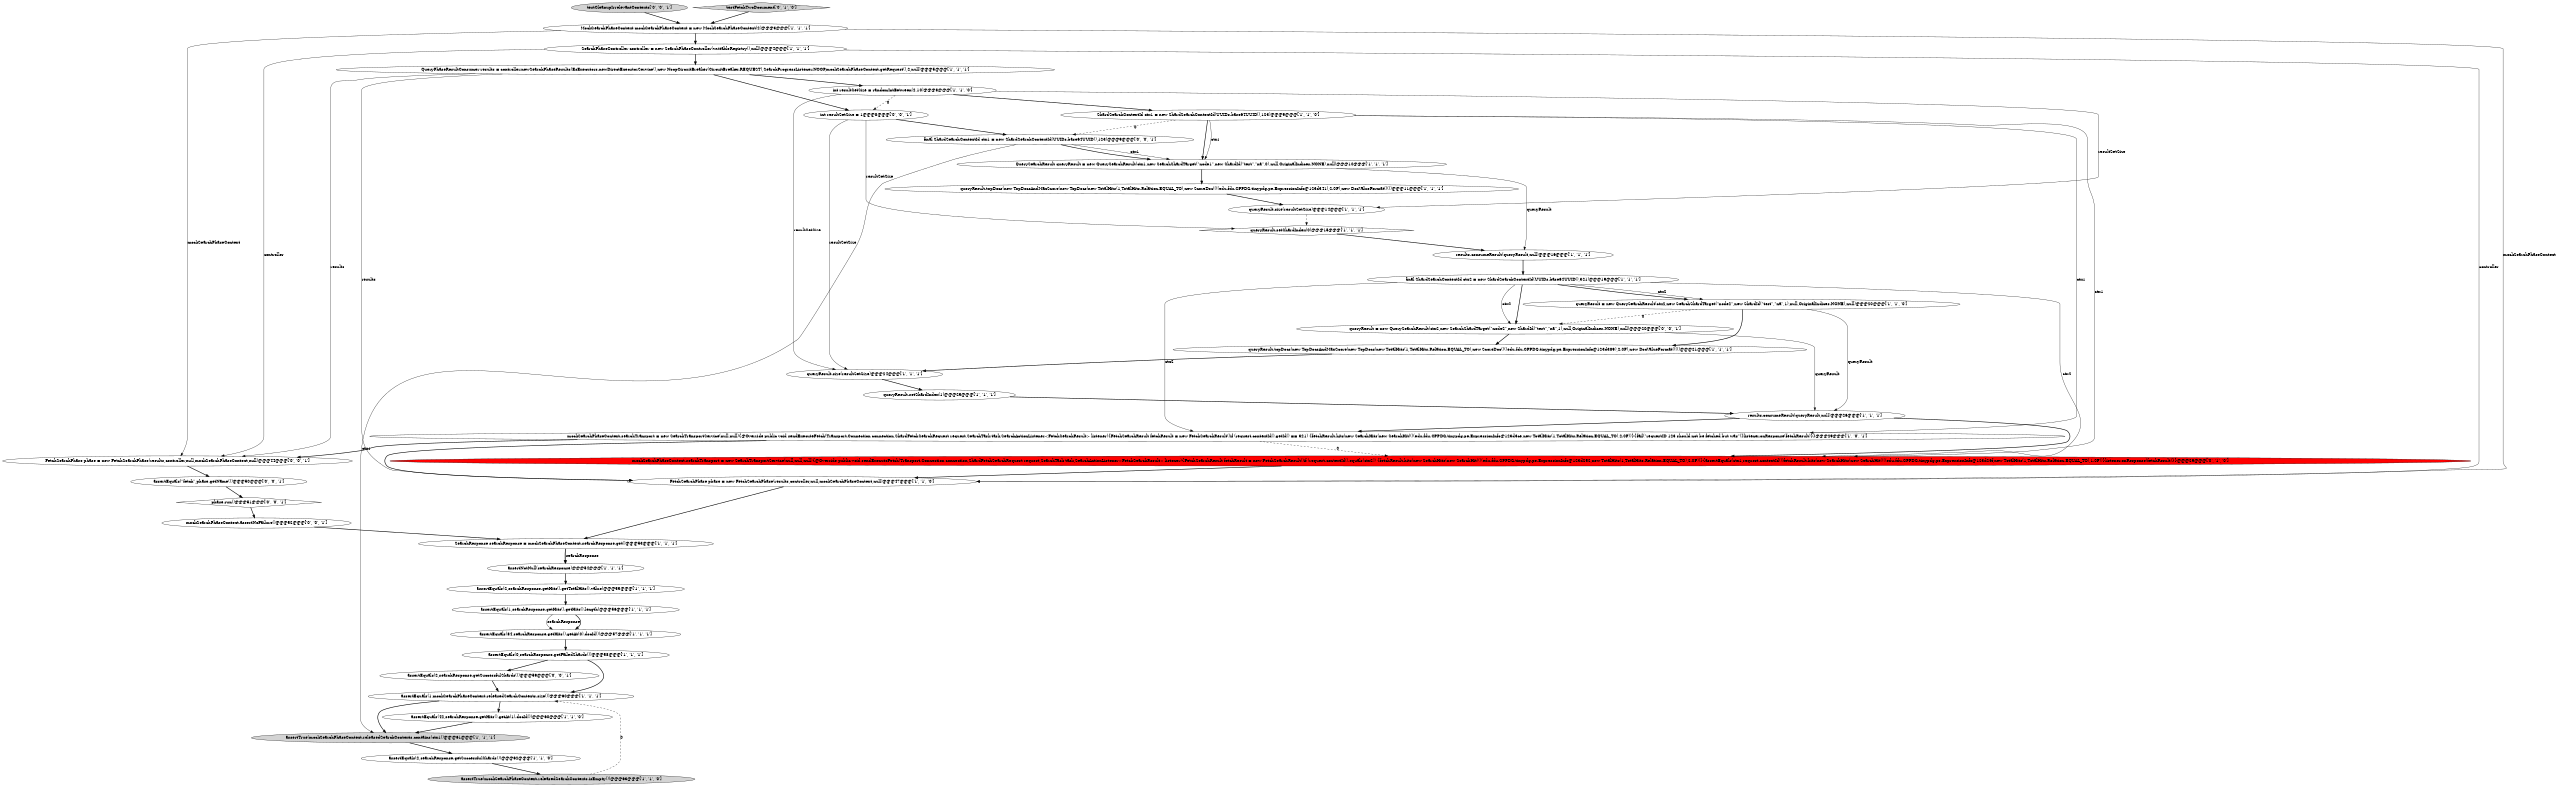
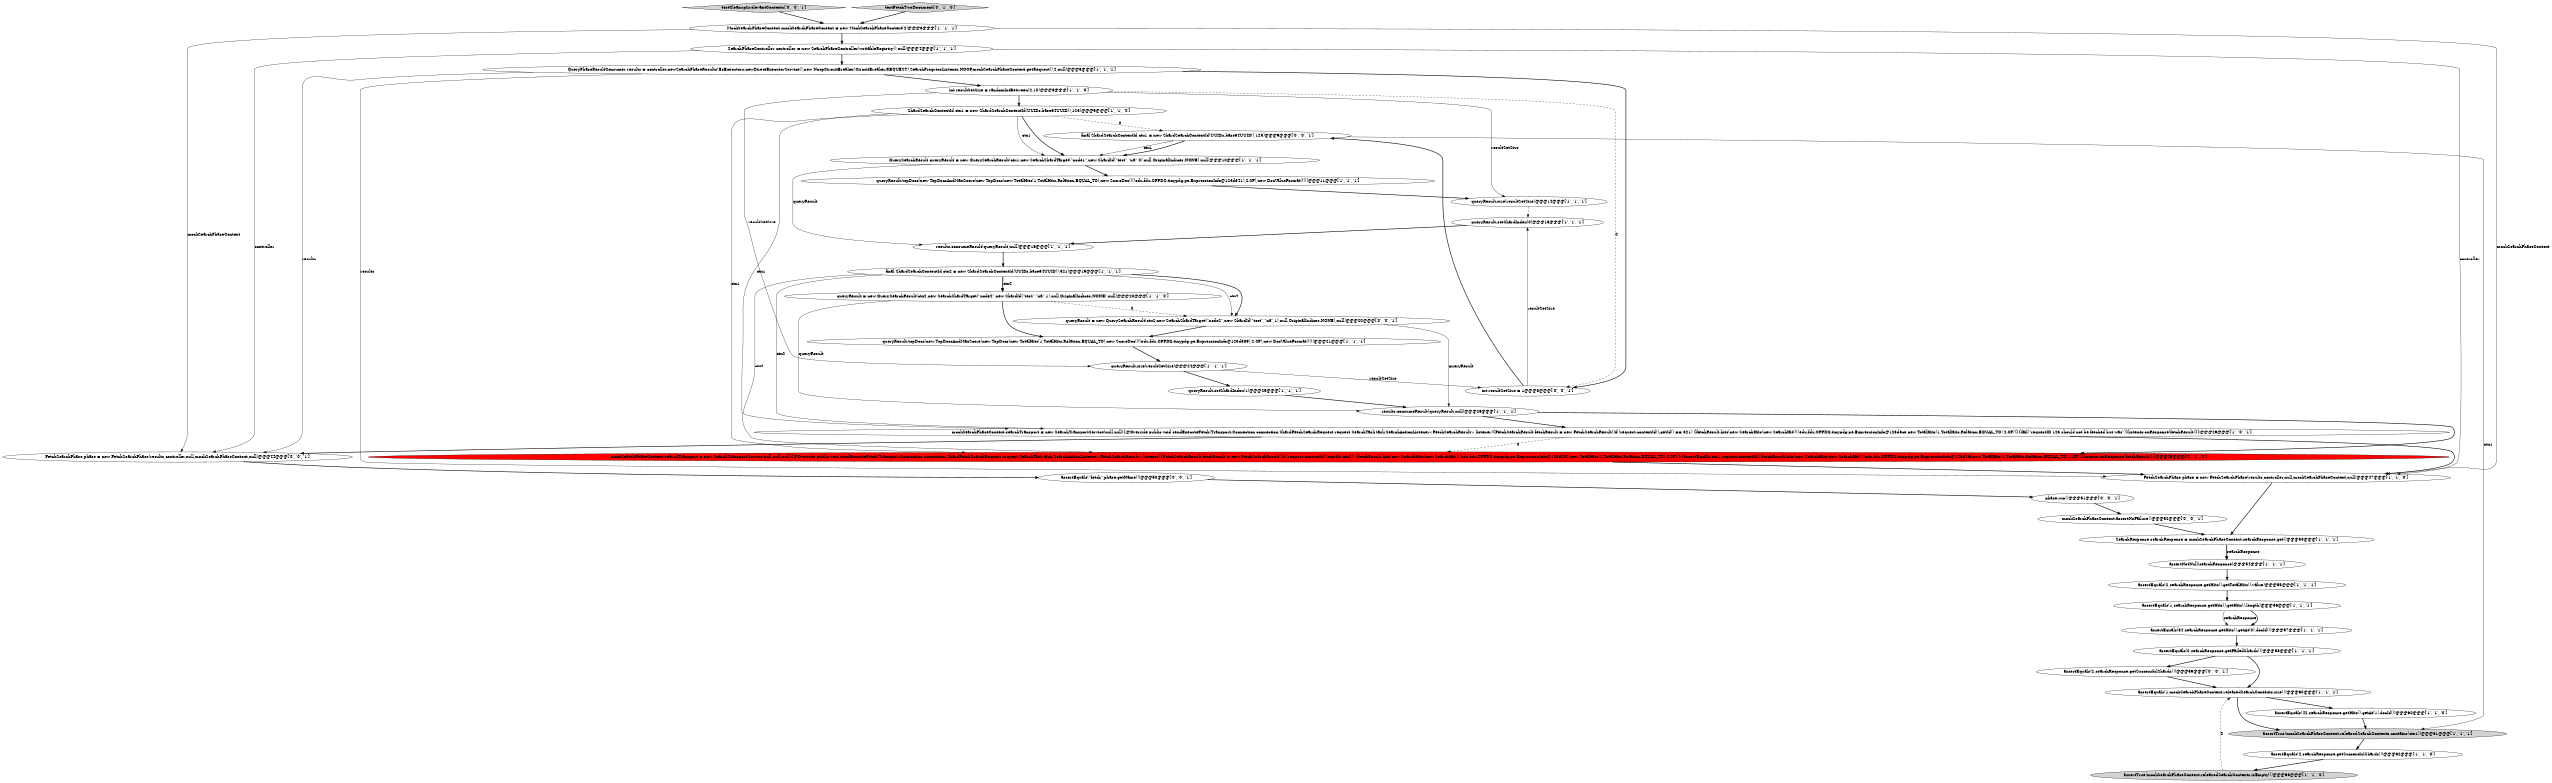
(629, 8) -> (764, 8)
(1307, 230) -> (1528, 222)
(829, 243) -> (1350, 379)
(249, 502) -> (2083, 498)
